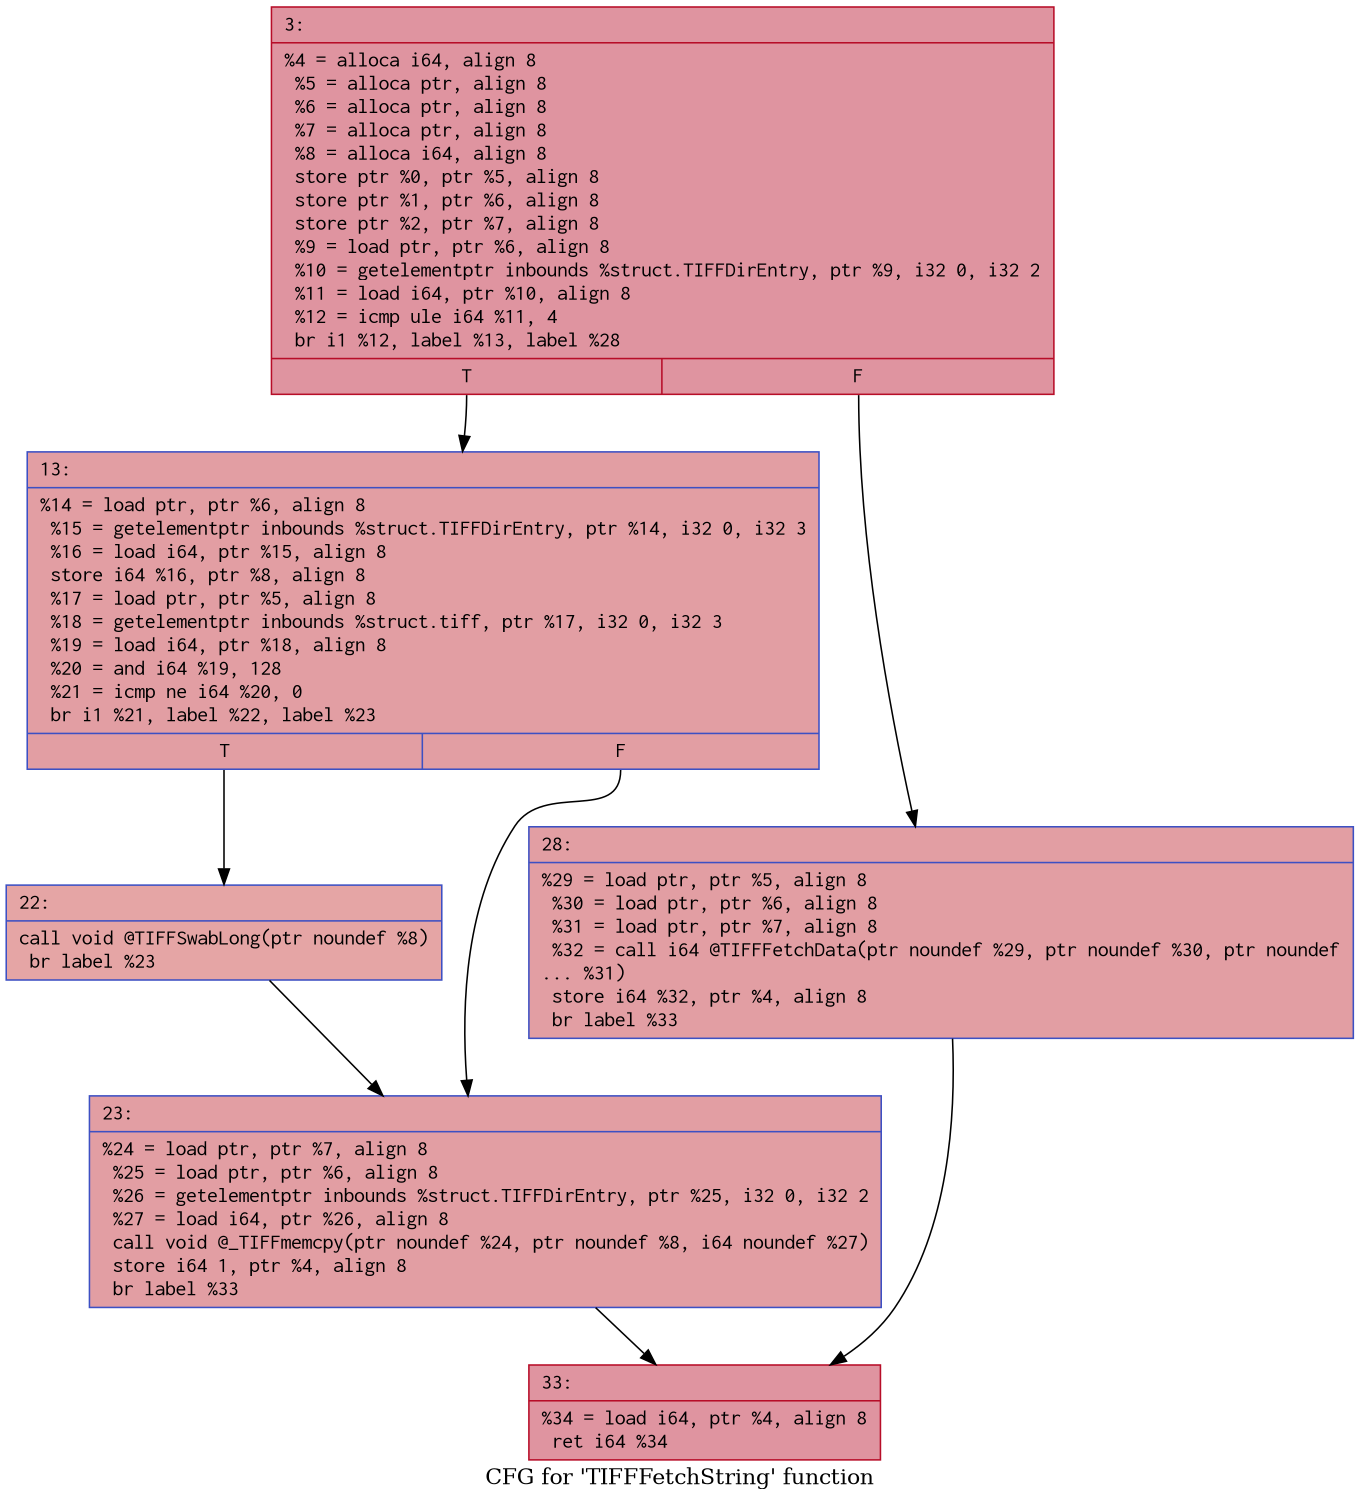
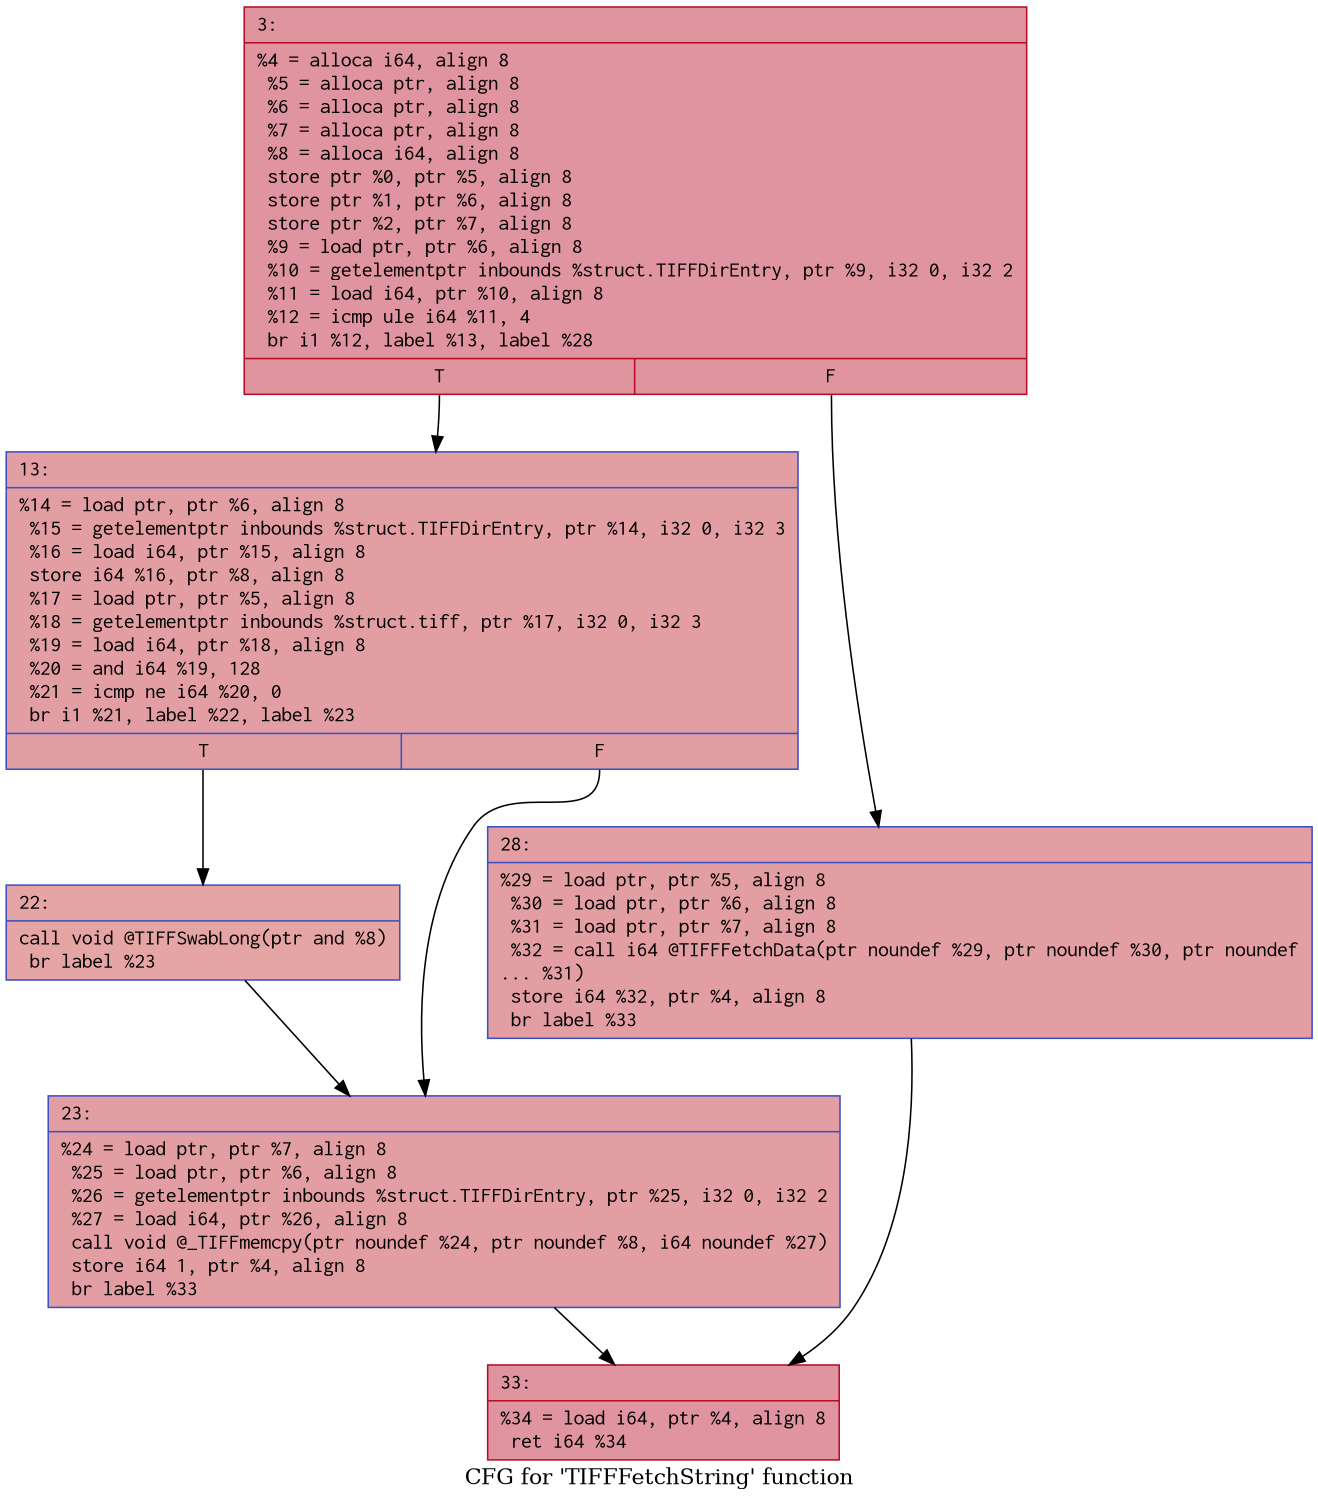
(224, 938) -> (203, 938)
